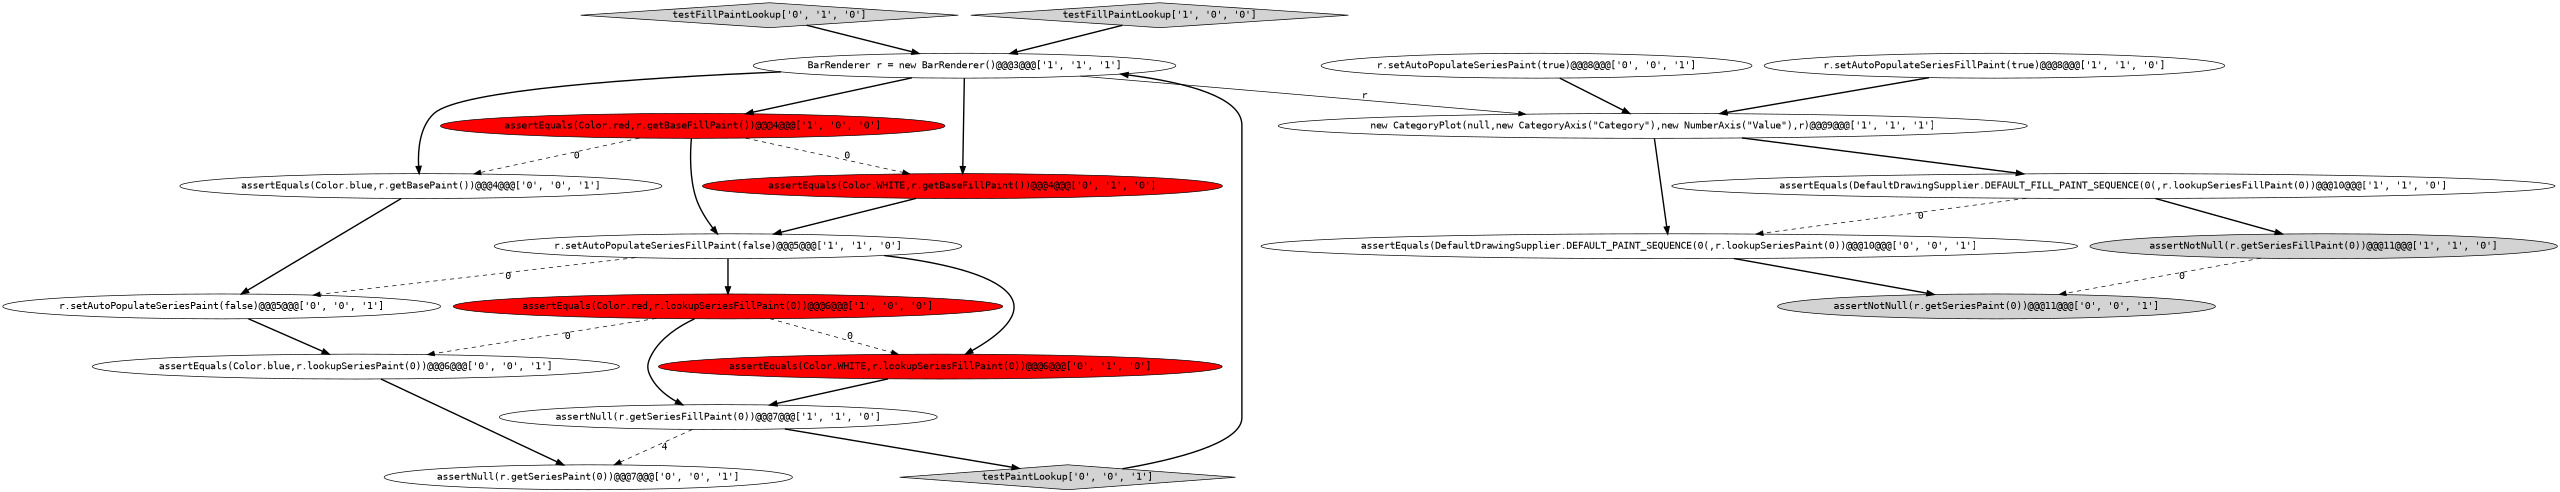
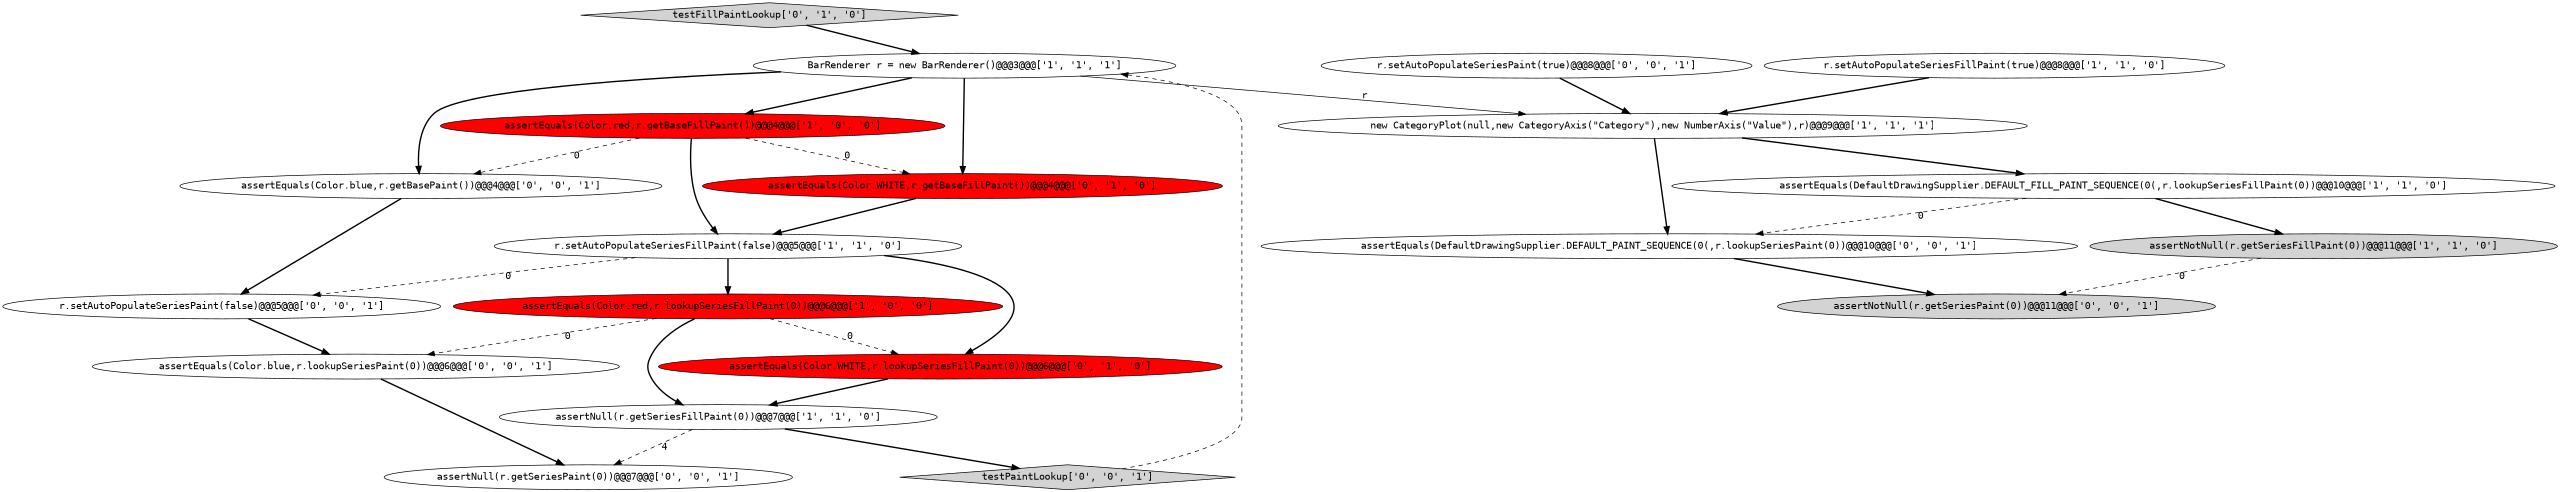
(1160, 15) -> none
(1242, 273) -> (1242, 273)
